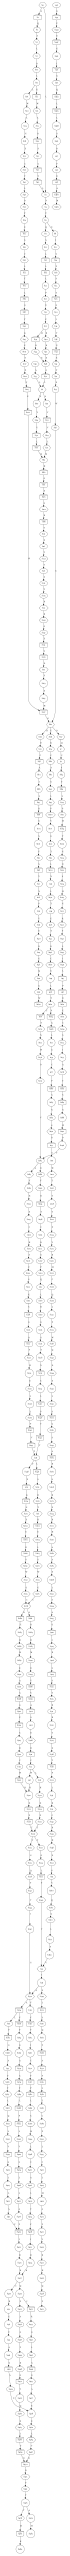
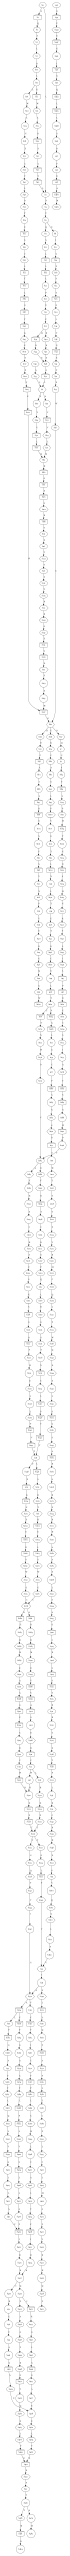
(20, 2440) -> (20, 2440)
